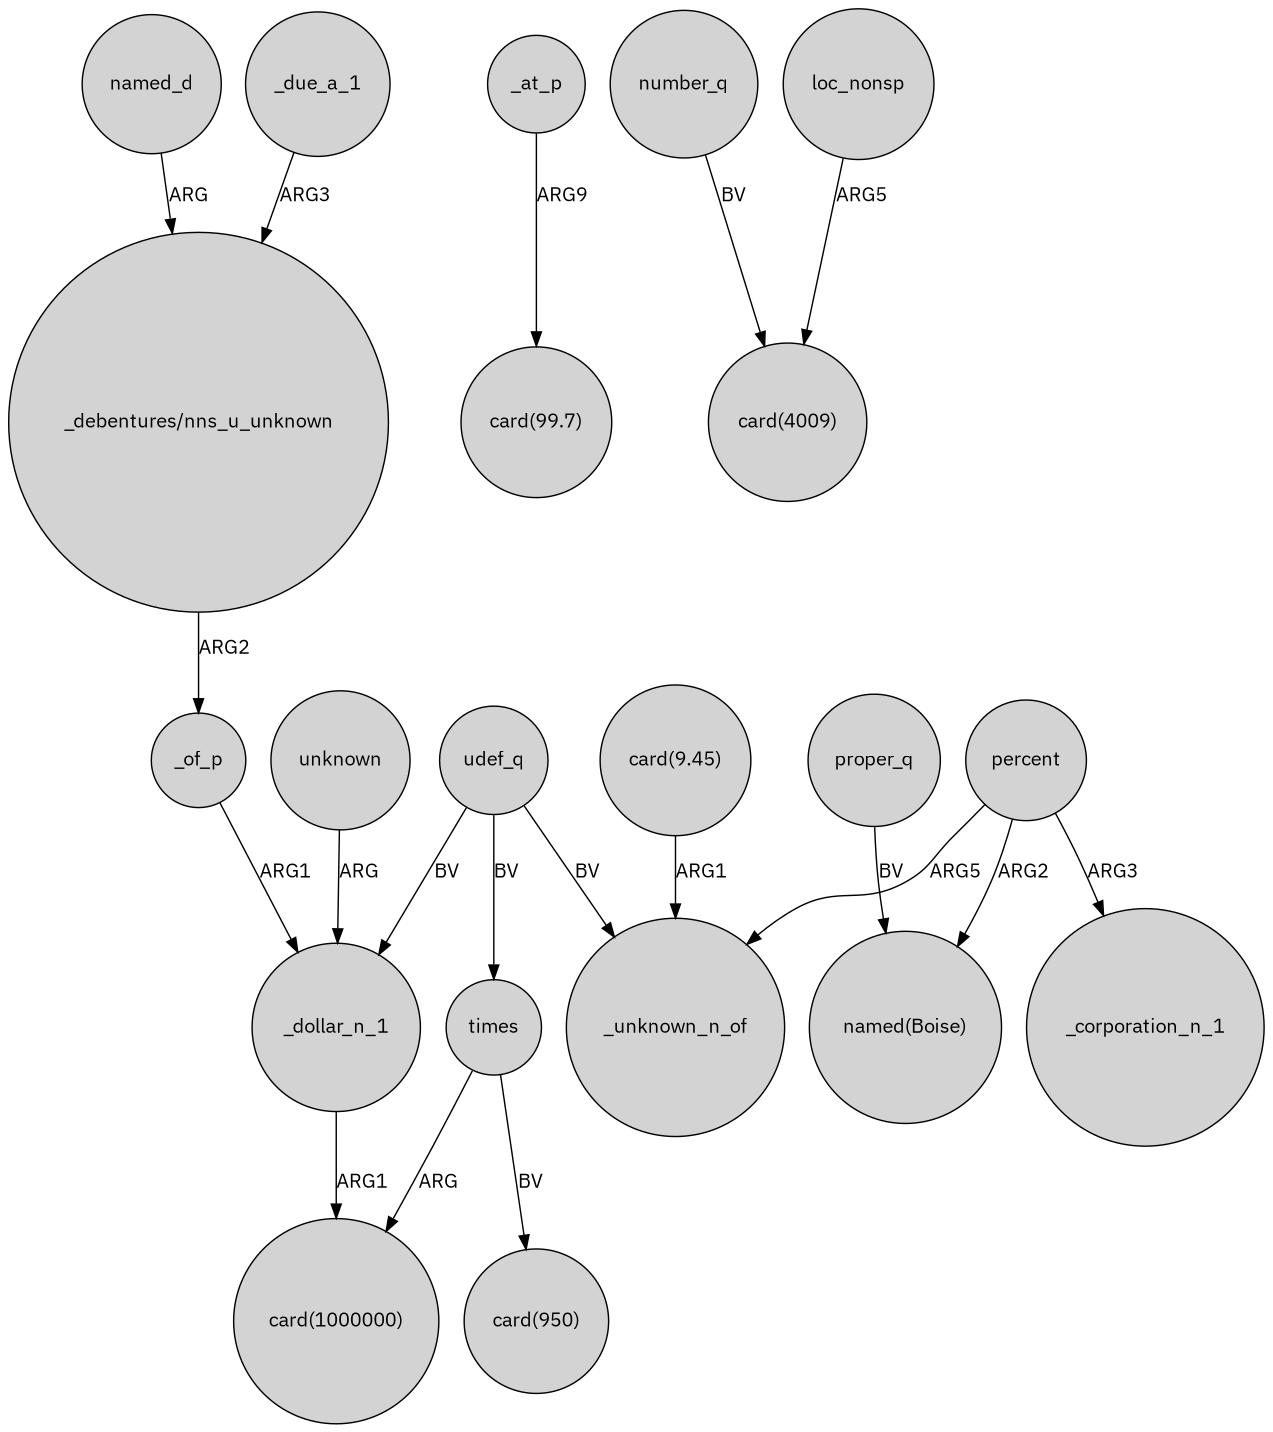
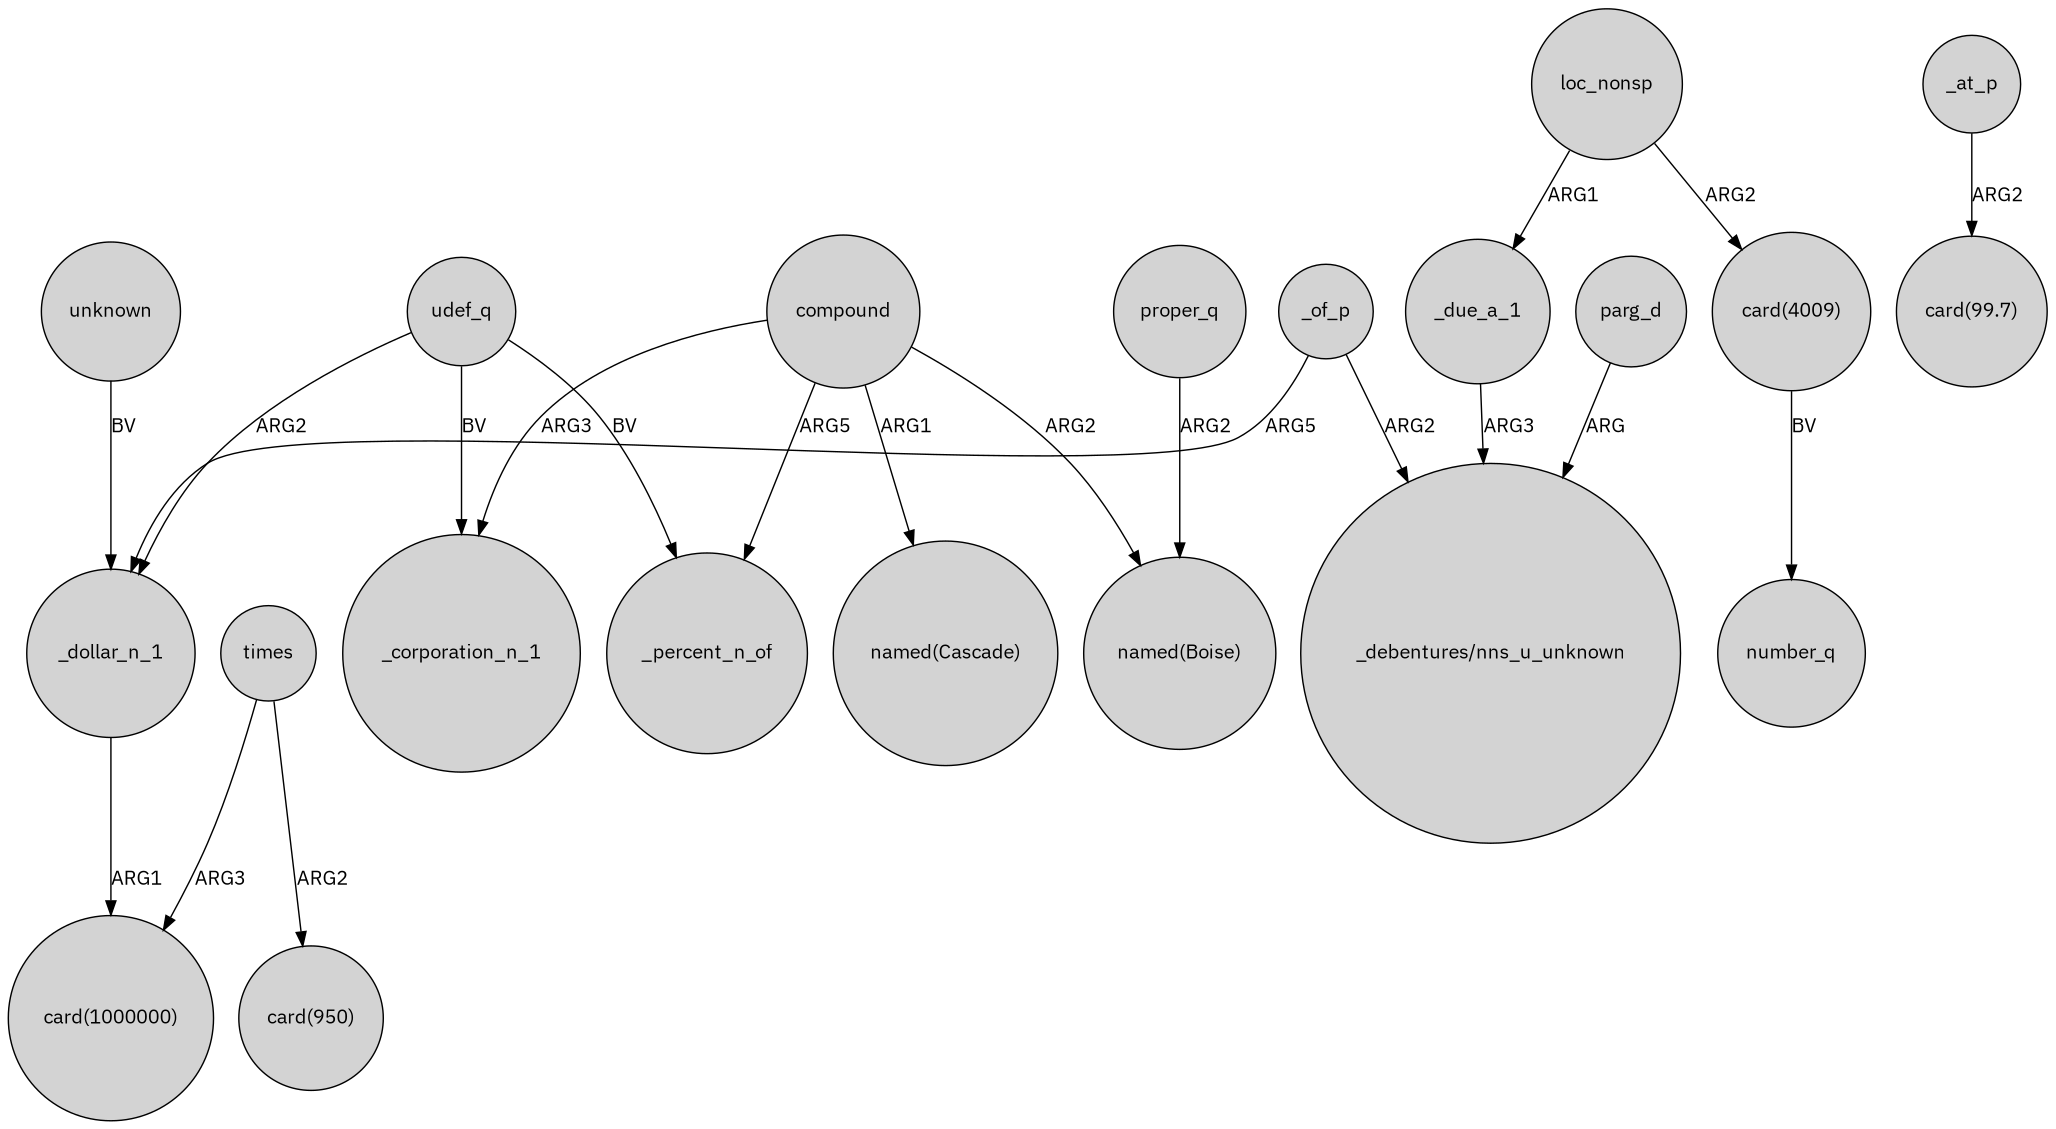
(152, 84) -> (1631, 312)
none -> (1545, 193)
(563, 196) -> (1998, 196)
(862, 196) -> (1731, 196)
(733, 244) -> (1791, 478)
none -> (946, 653)
(199, 655) -> (1374, 412)
(675, 760) -> none
(1026, 760) -> (843, 312)
(286, 872) -> (1291, 427)
(359, 872) -> (124, 427)
(447, 872) -> (282, 427)
(891, 872) -> (1206, 427)
(494, 890) -> (462, 451)
(675, 1027) -> (707, 653)
(438, 1183) -> (221, 880)
(531, 1183) -> (323, 880)
